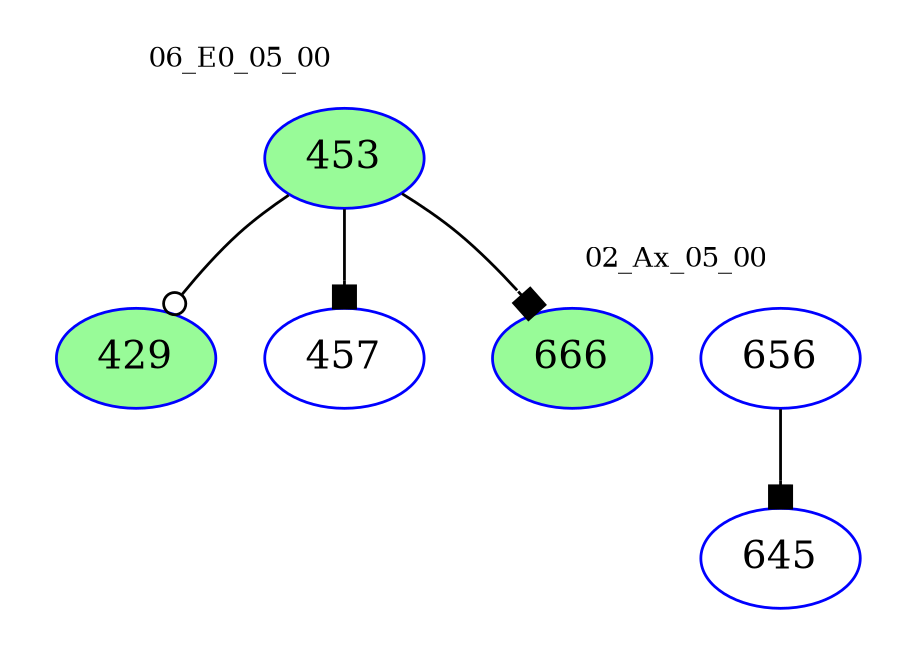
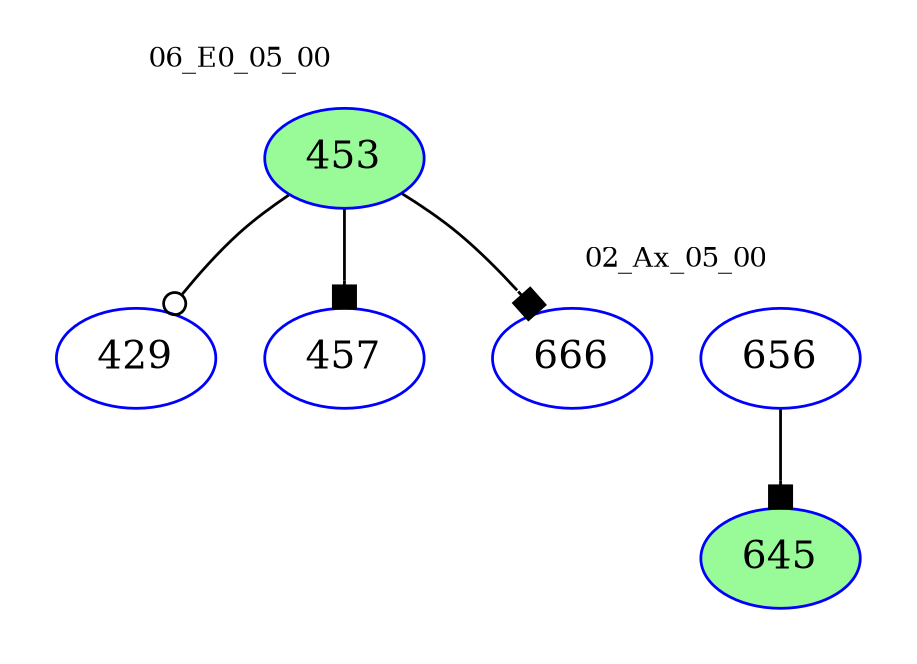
(136, 358) -> (136, 358)
(572, 358) -> (572, 358)
(781, 558) -> (781, 558)
